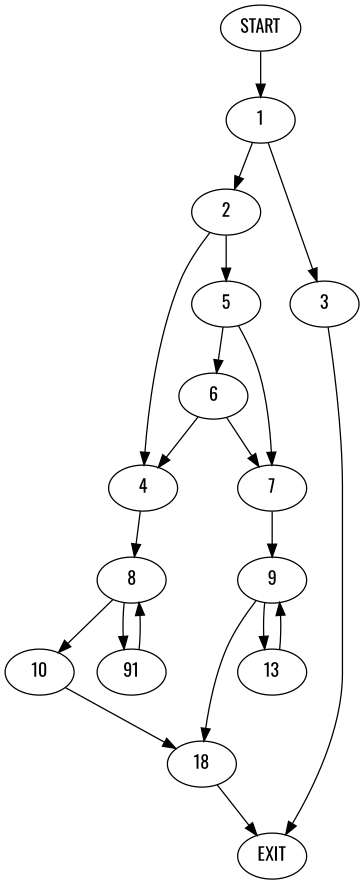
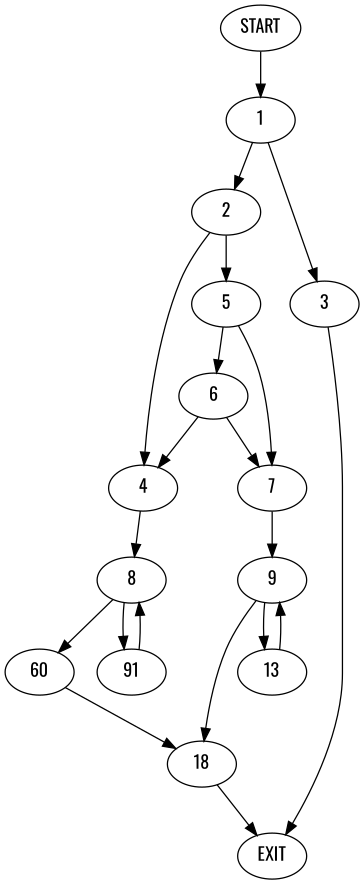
(40, 672) -> (40, 672)
